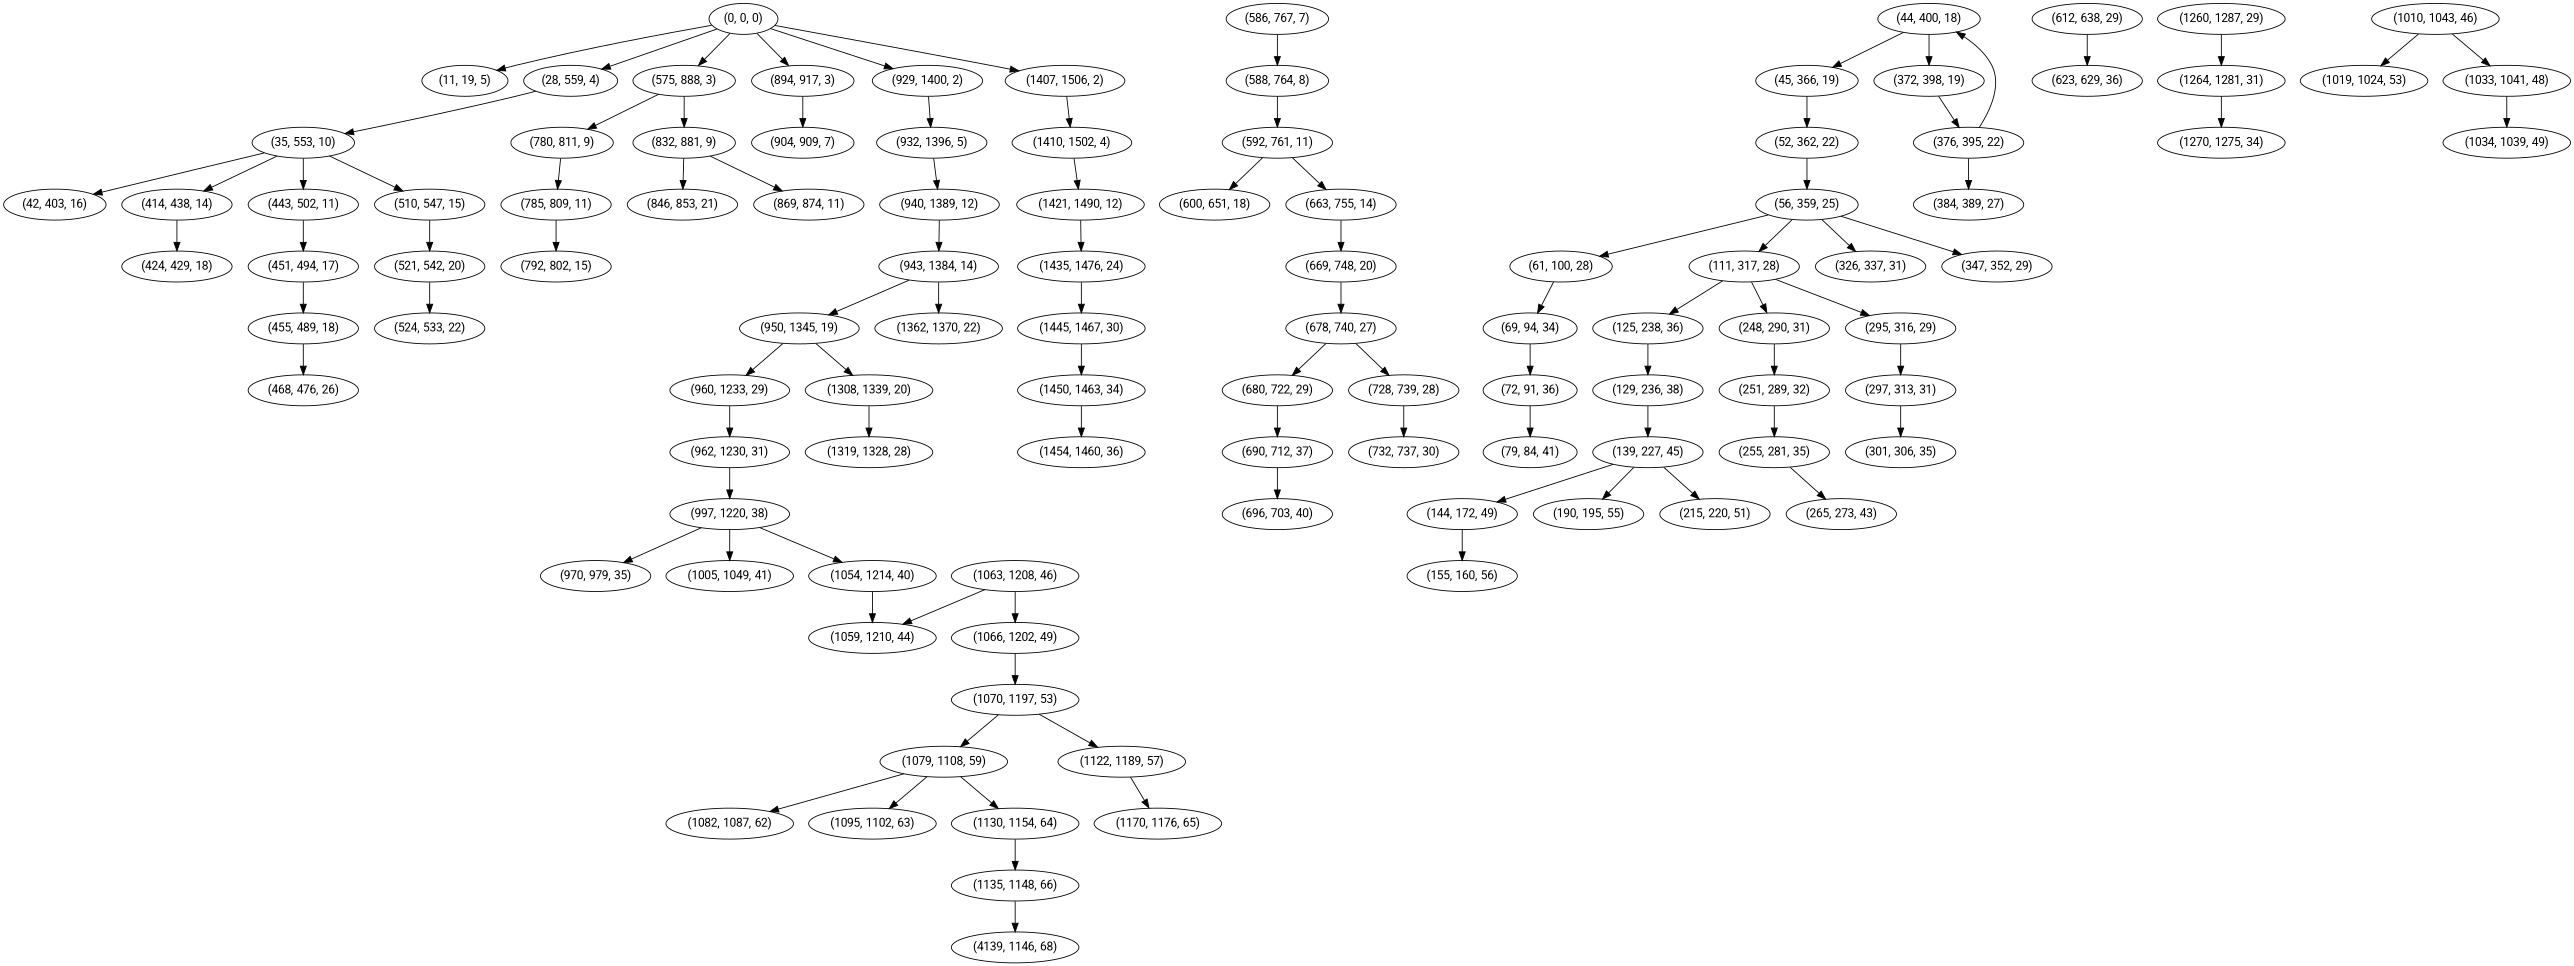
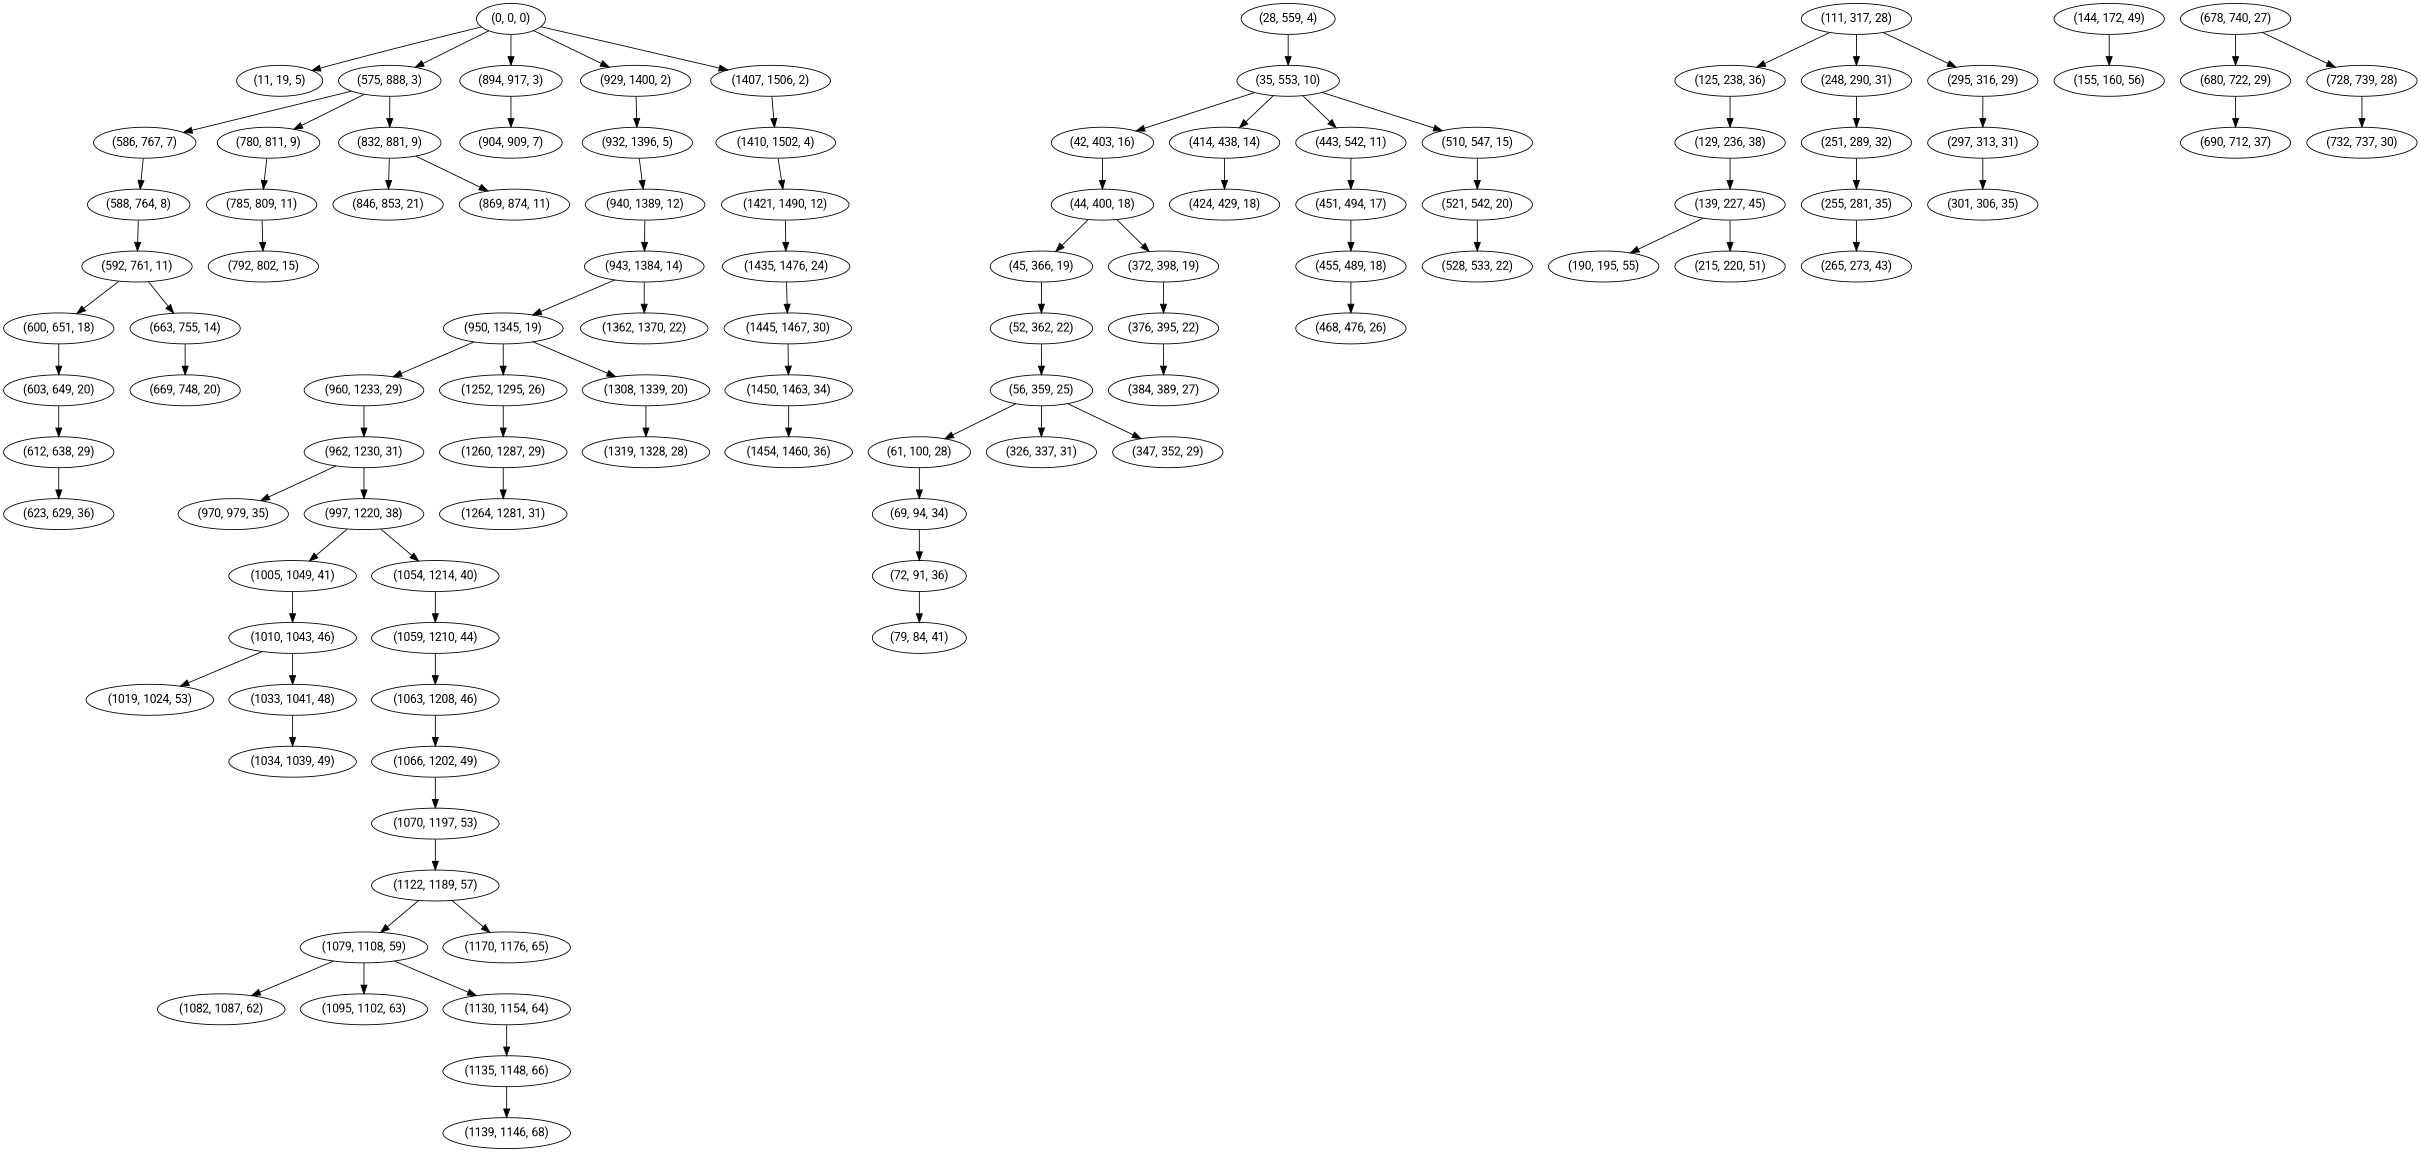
(664, 48) -> none
(1995, 78) -> (1102, 169)
none -> (272, 111)
(2221, 143) -> none
(303, 205) -> (1351, 143)
(1779, 233) -> none
(1341, 293) -> none
(430, 328) -> (1477, 267)
none -> (59, 390)
none -> (503, 390)
(1559, 482) -> none
(1277, 514) -> none
(666, 543) -> (302, 481)
none -> (293, 603)
(948, 605) -> (435, 665)
(983, 728) -> (403, 914)
(1015, 947) -> (507, 1133)
